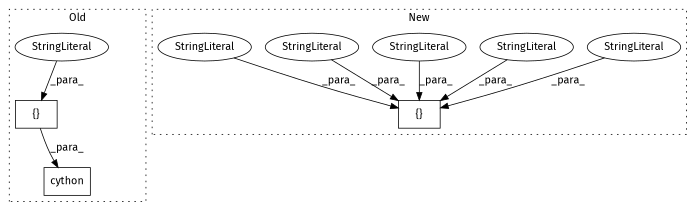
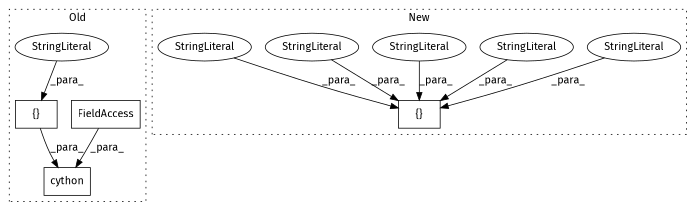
none -> (106, 114)
